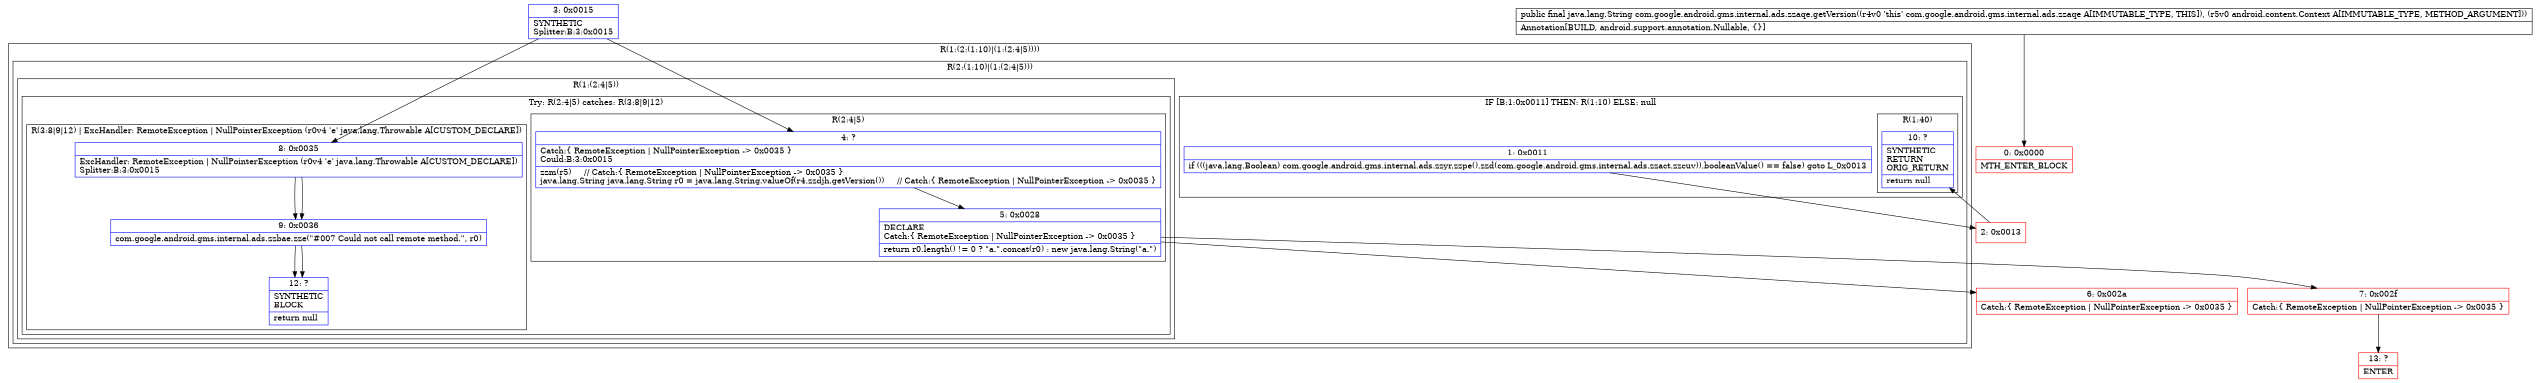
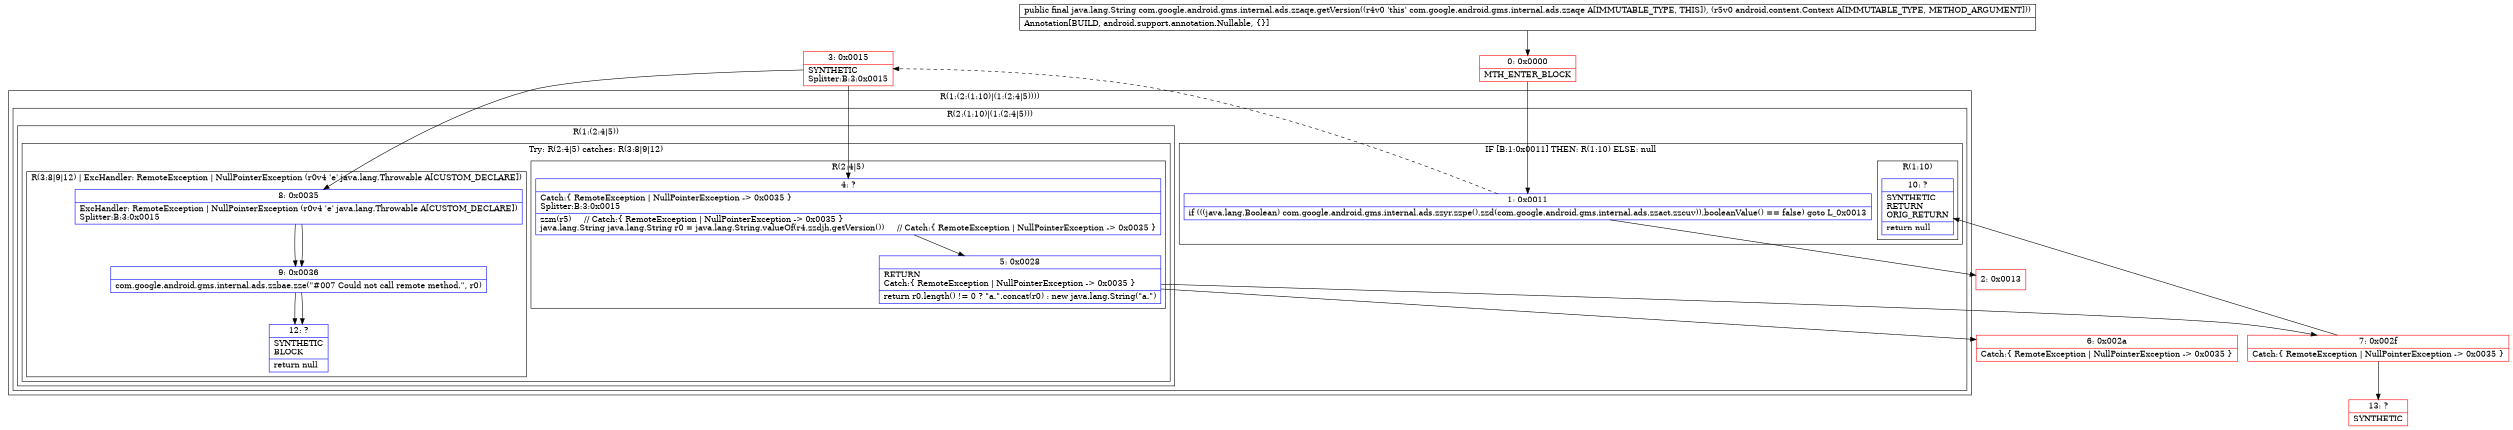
(573, 22) -> (848, 69)
none -> (1205, 99)
(1918, 120) -> (1918, 167)
none -> (1528, 135)
(577, 160) -> (581, 207)
(1975, 210) -> (2148, 278)
(904, 228) -> (902, 275)
(2378, 372) -> (2378, 419)
